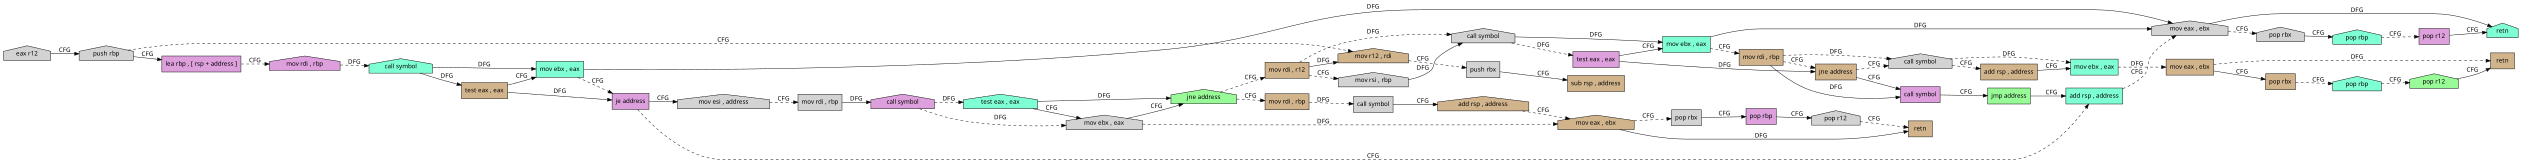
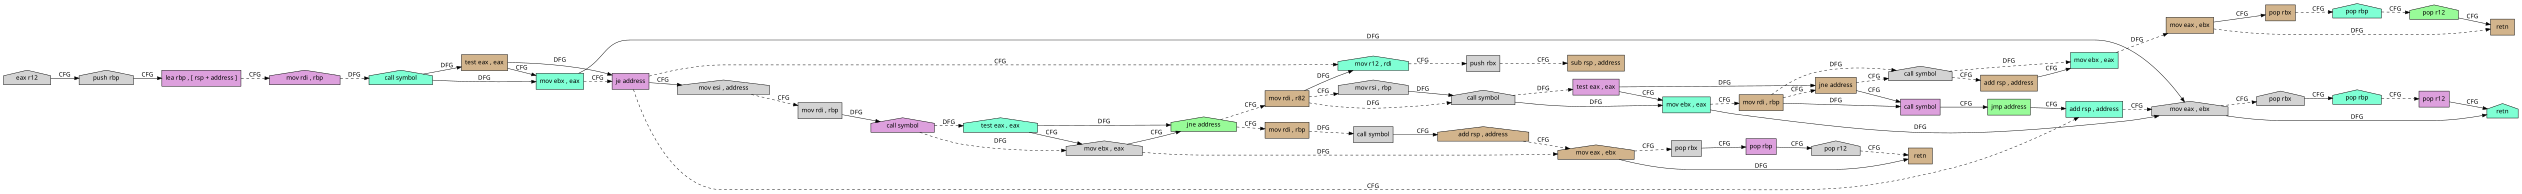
(738, 44) -> (991, 65)
(1373, 56) -> (1373, 64)
(1287, 70) -> (1287, 99)
(1531, 76) -> (1531, 63)
